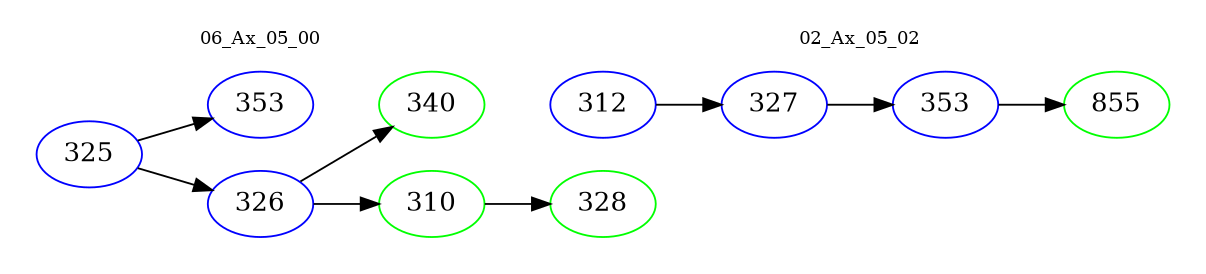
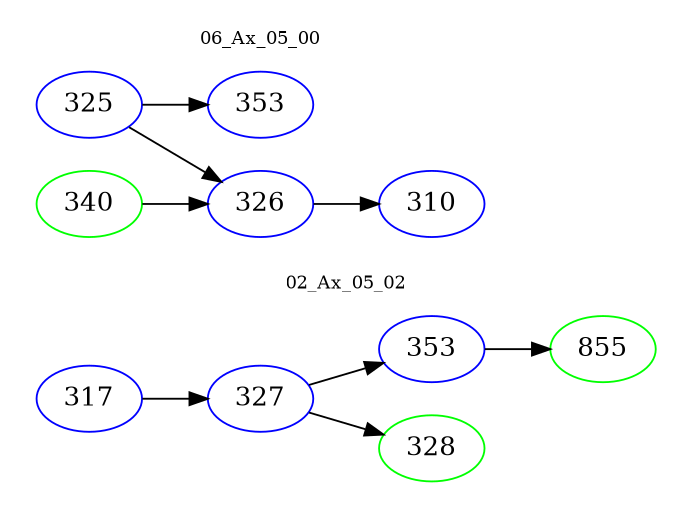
(603, 105) -> (89, 399)
(338, 159) -> (166, 204)
(432, 204) -> (432, 204)
(511, 204) -> (337, 421)
